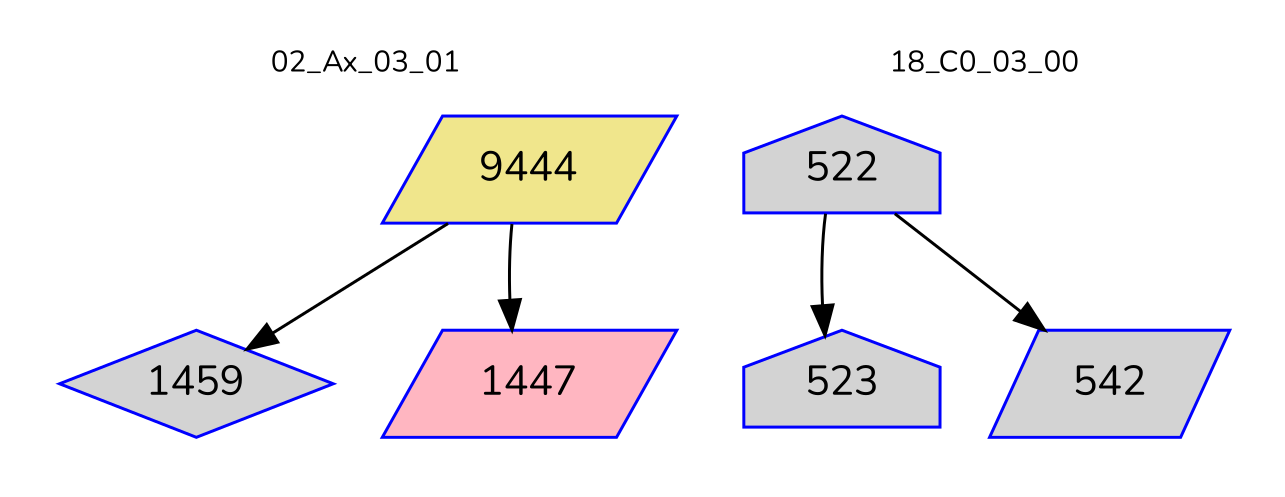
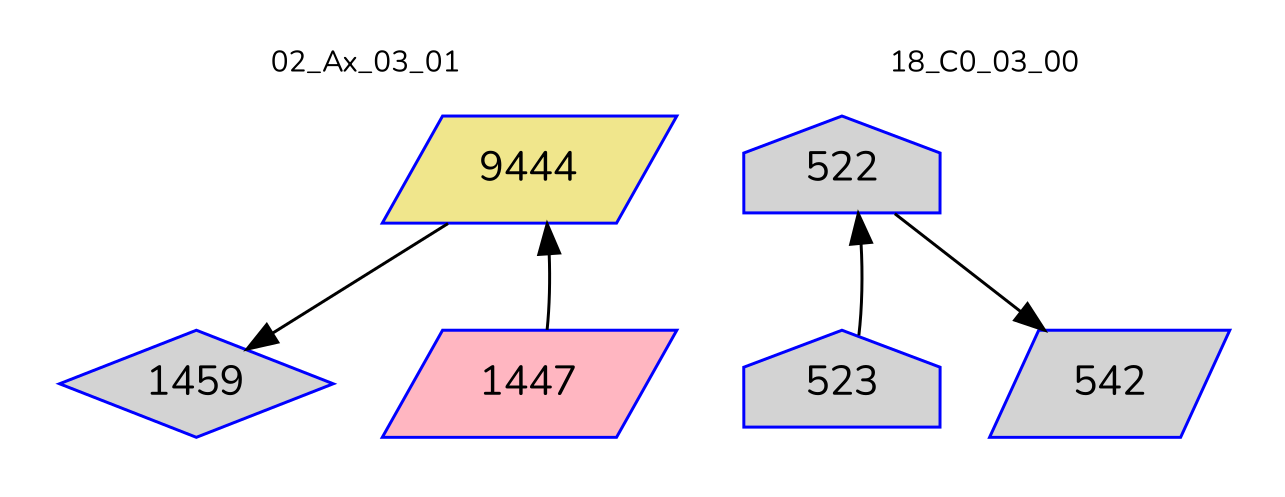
(822, 259) -> (862, 289)
(510, 262) -> (549, 292)
